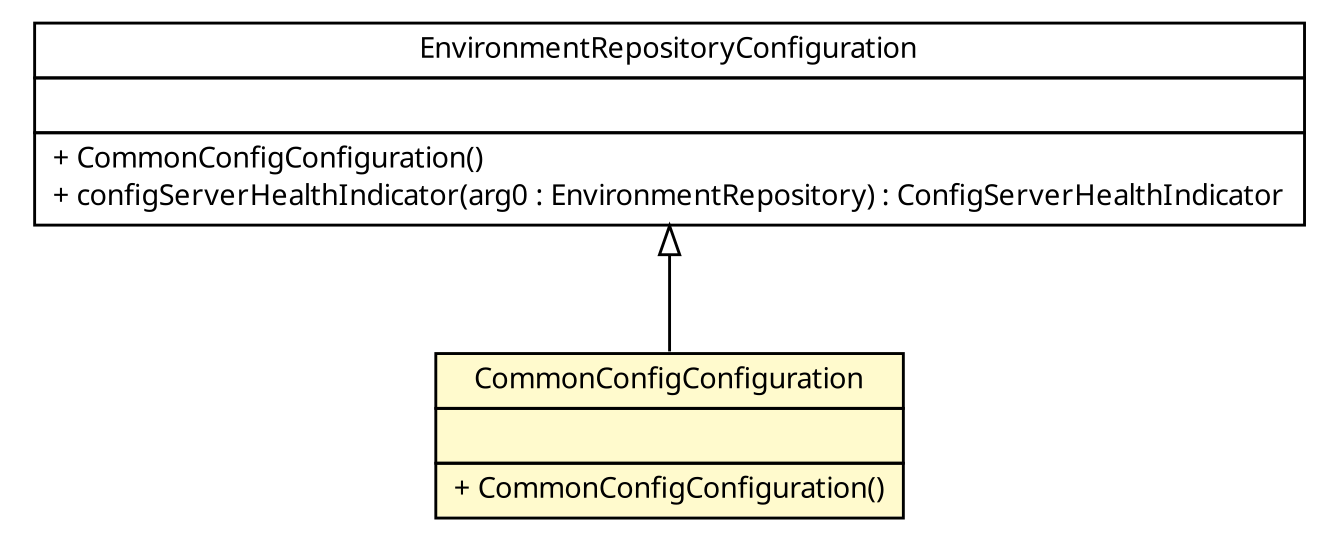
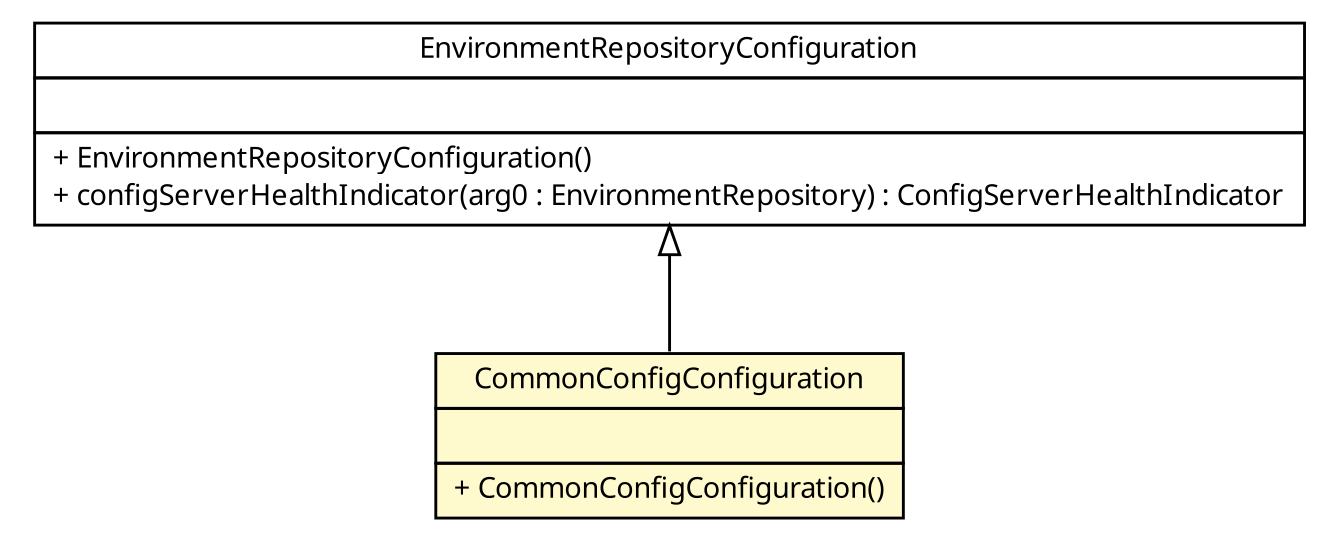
(268, 159) -> (323, 159)
